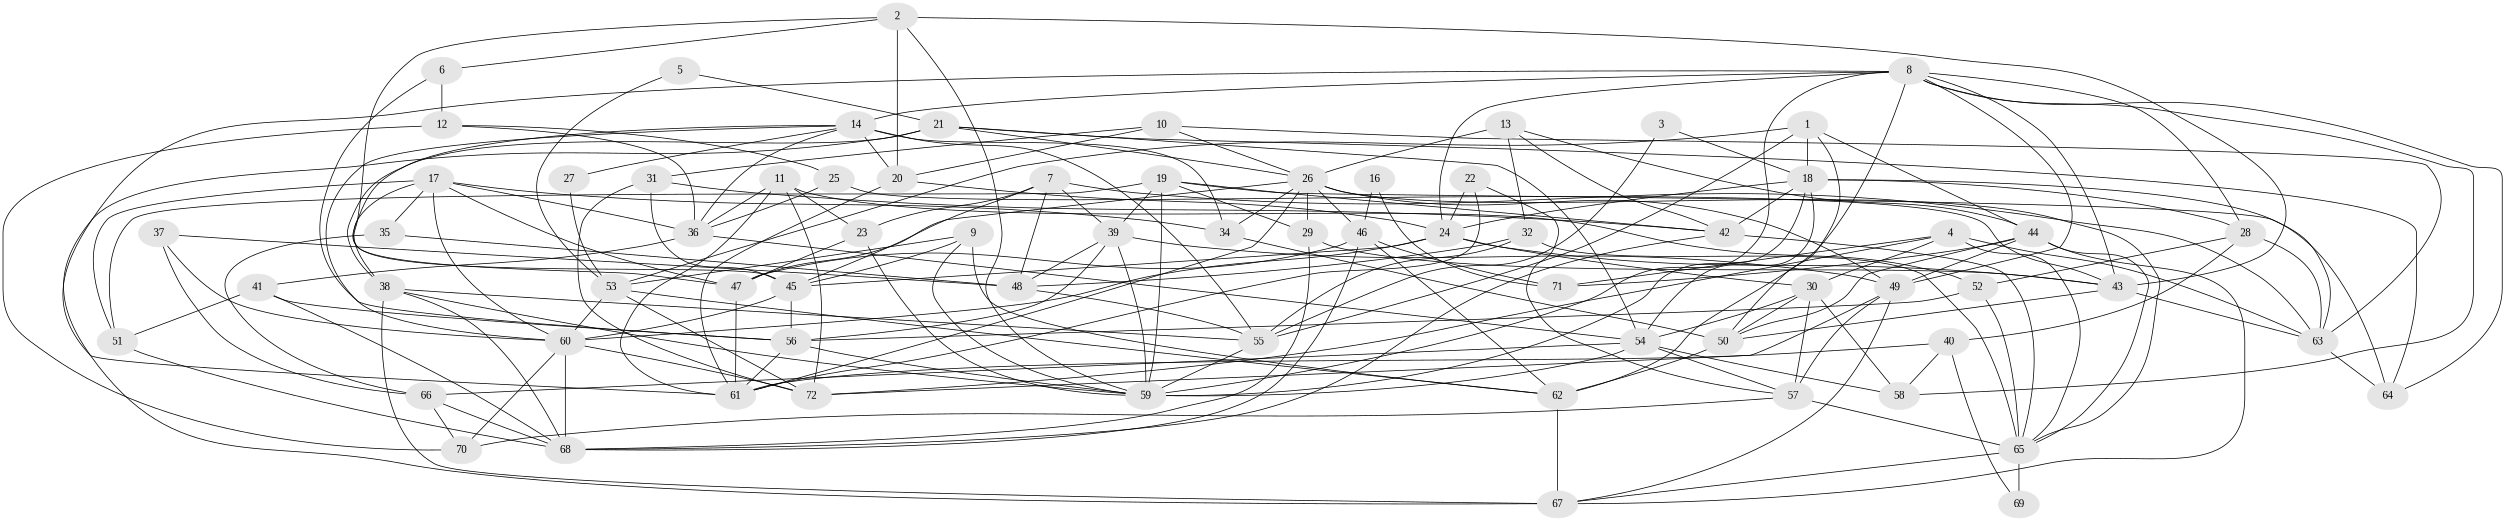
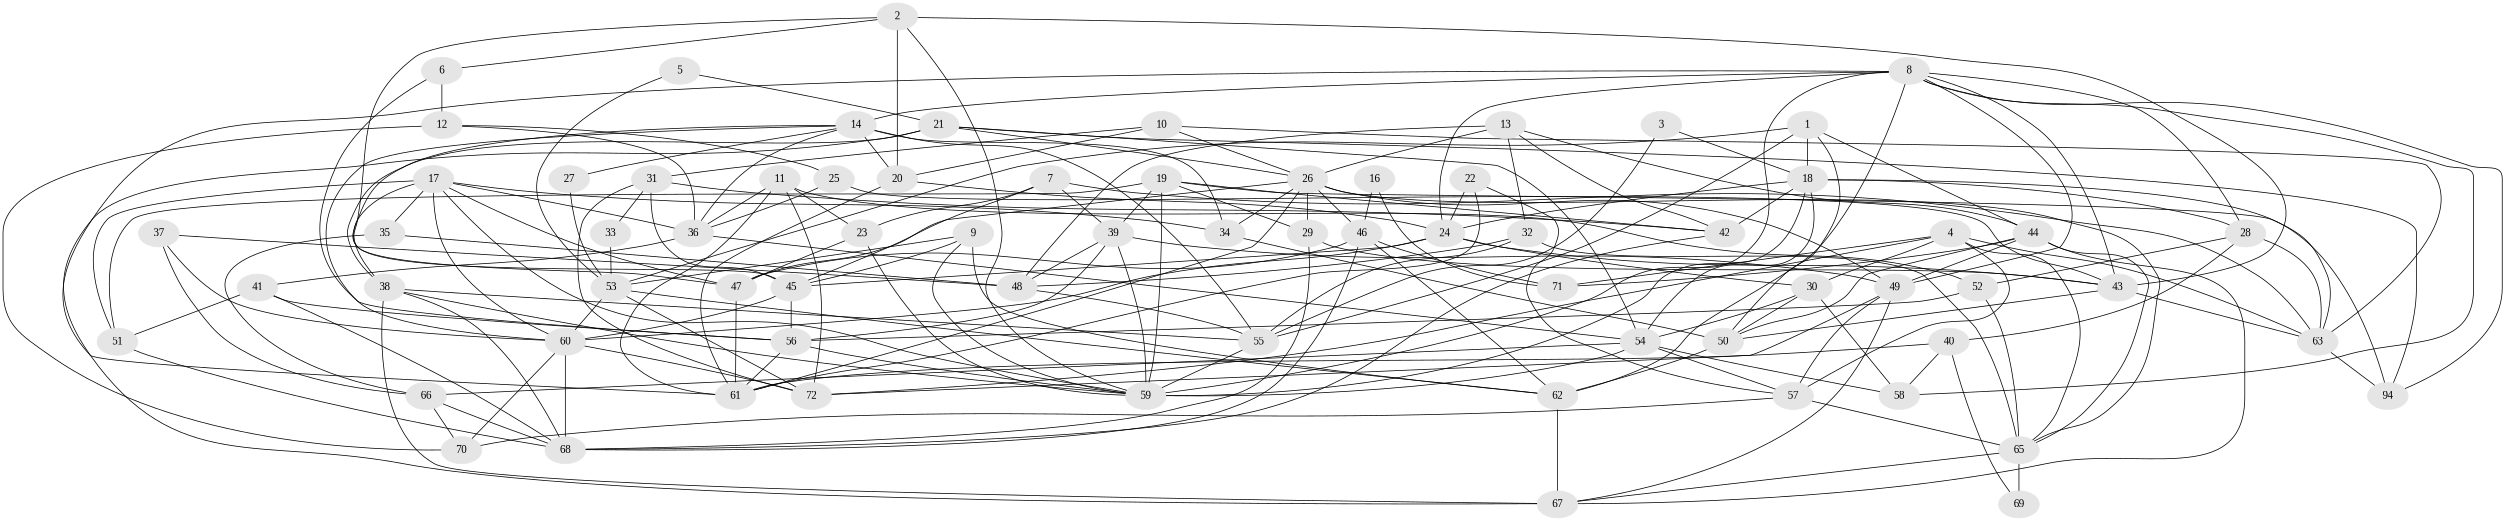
none -> (611, 233)
(1034, 233) -> (1282, 137)
(1950, 259) -> none
none -> (767, 322)
(1803, 342) -> (1942, 323)
(2388, 396) -> (2388, 396)
